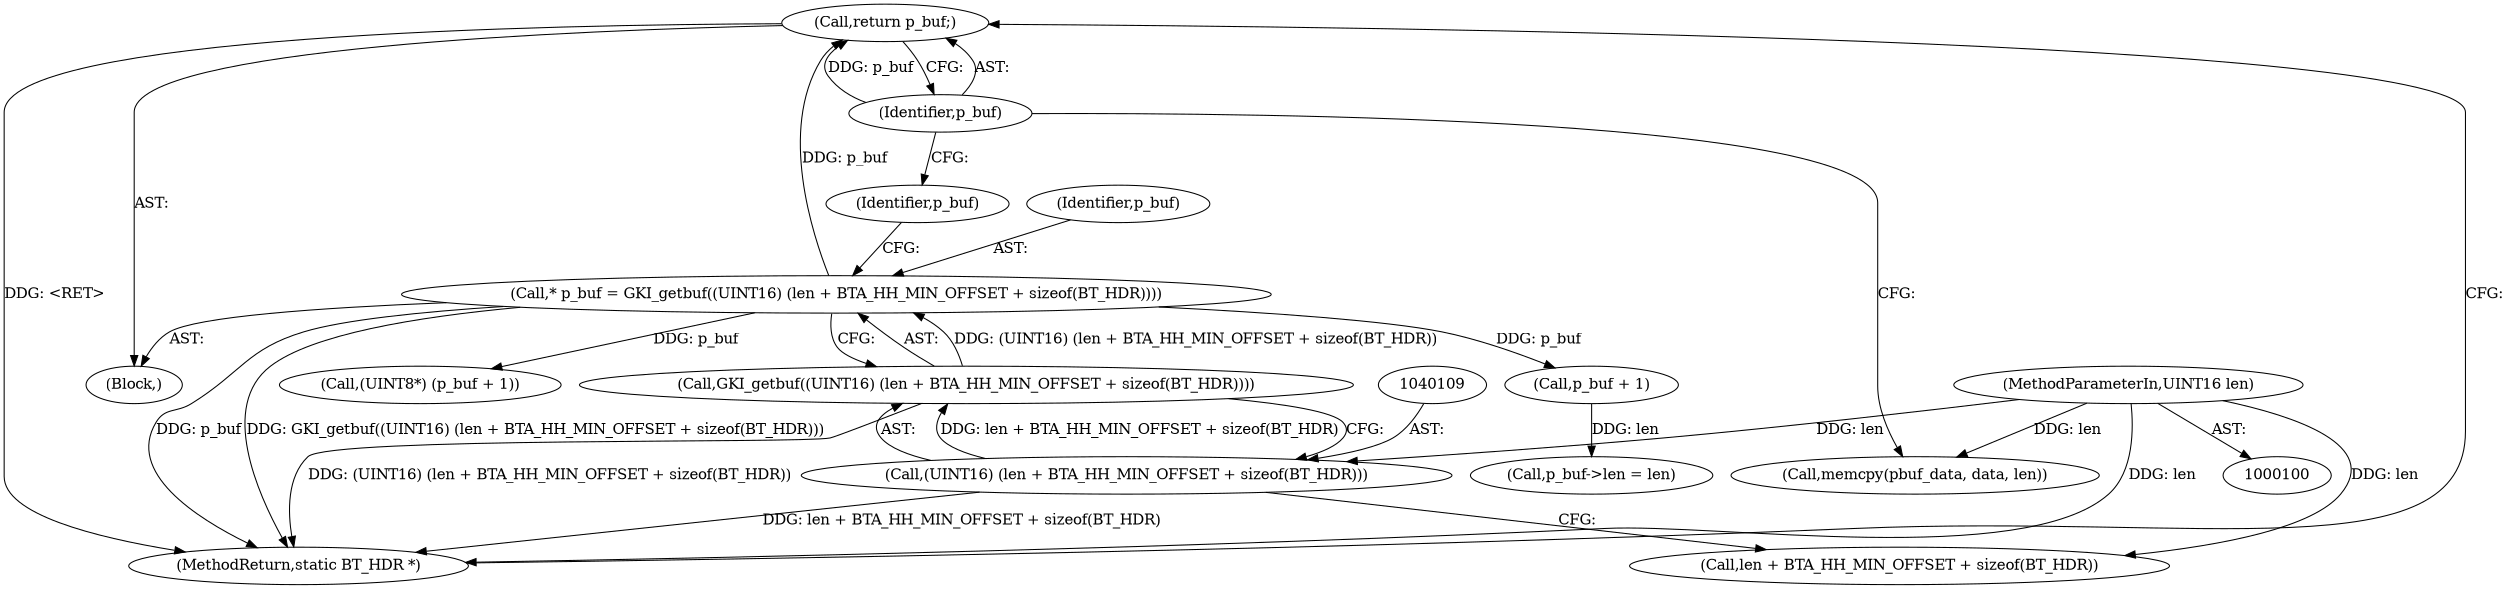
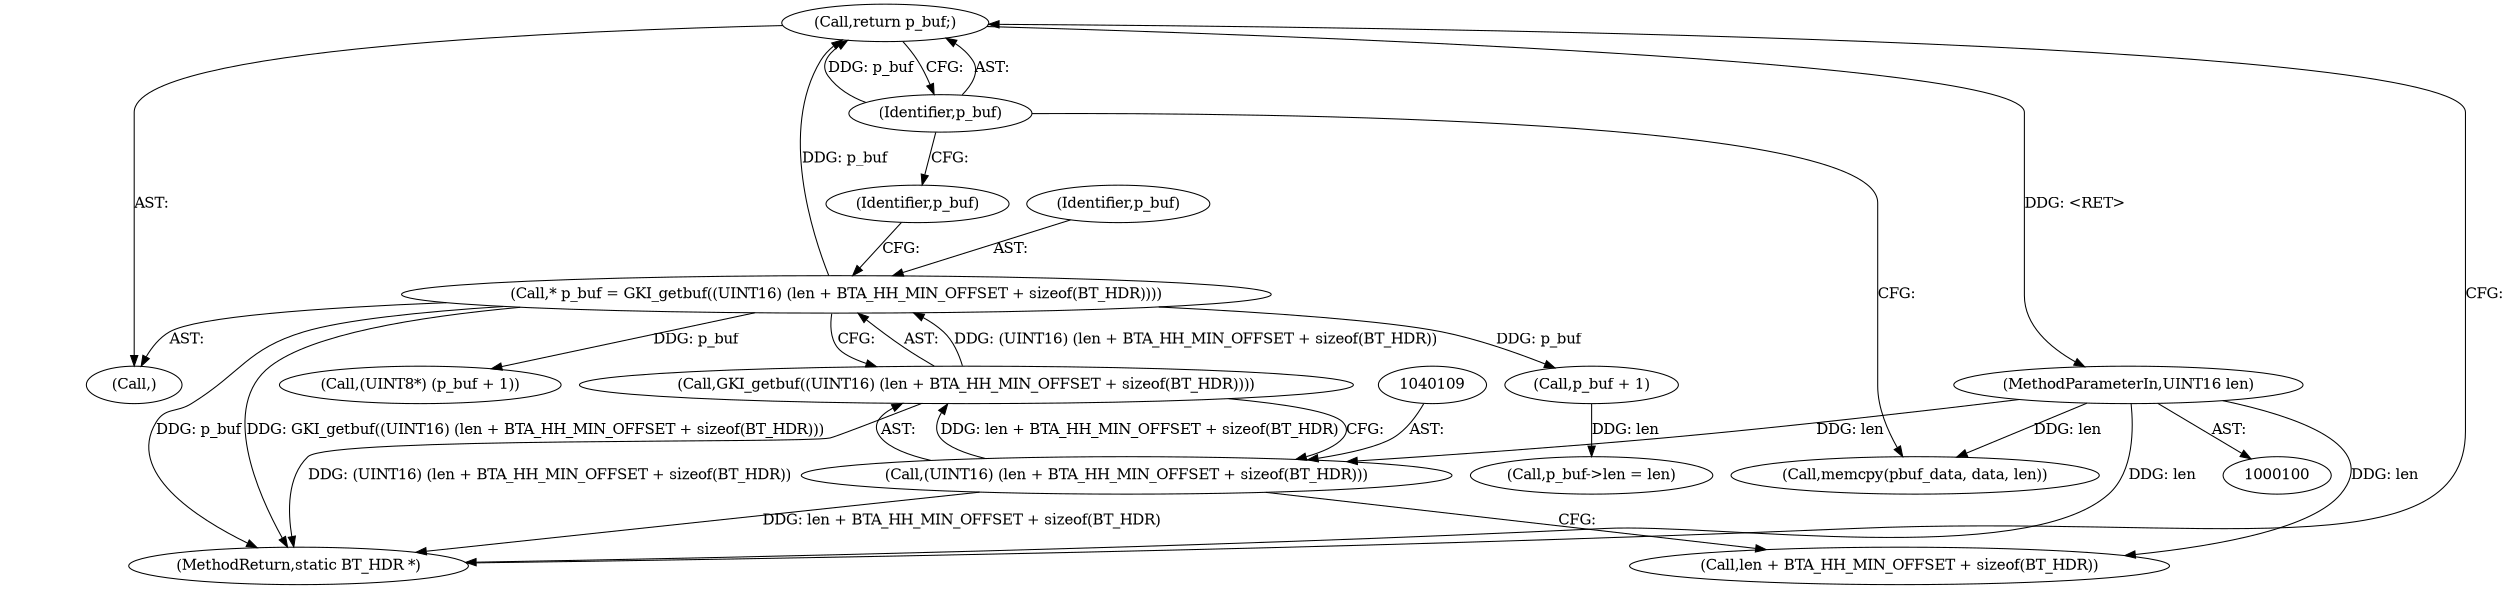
(107, 64) -> (1644, 55)
(134, 385) -> (134, 385)
